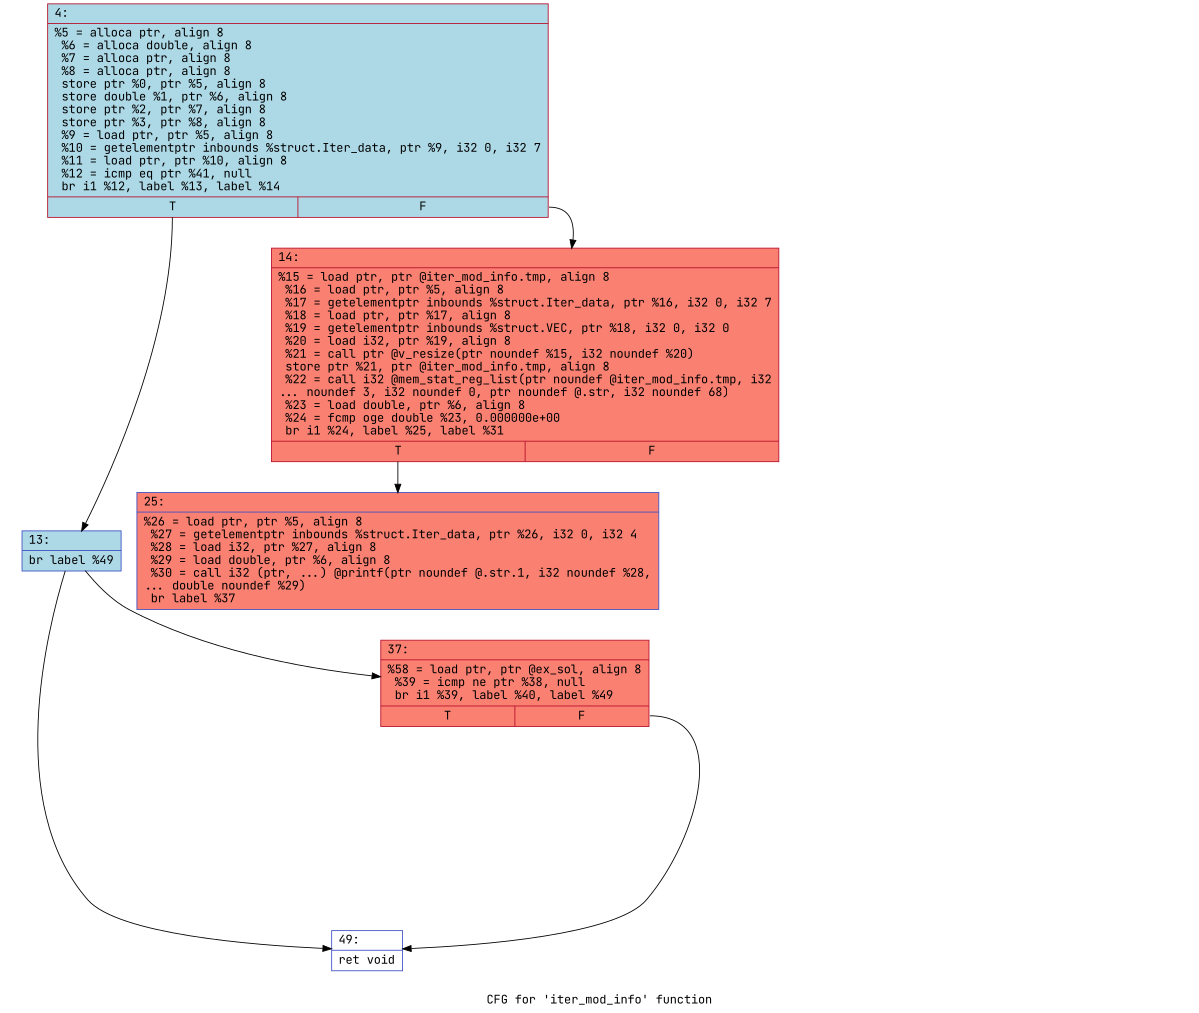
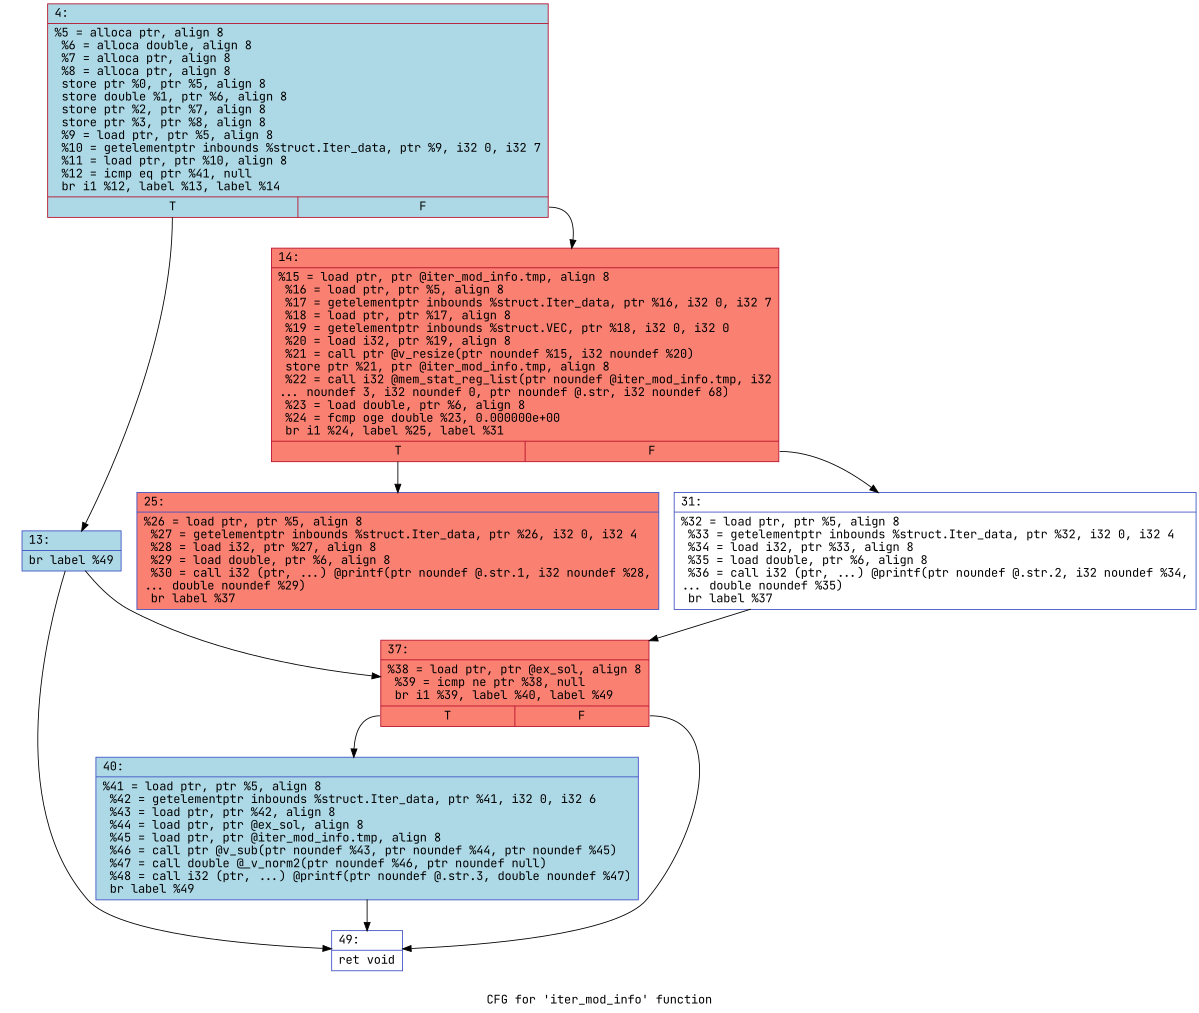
none -> (935, 551)
(515, 670) -> (515, 670)
none -> (367, 829)
